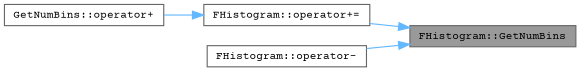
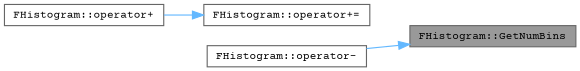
(84, 15) -> (84, 15)
(384, 25) -> none
